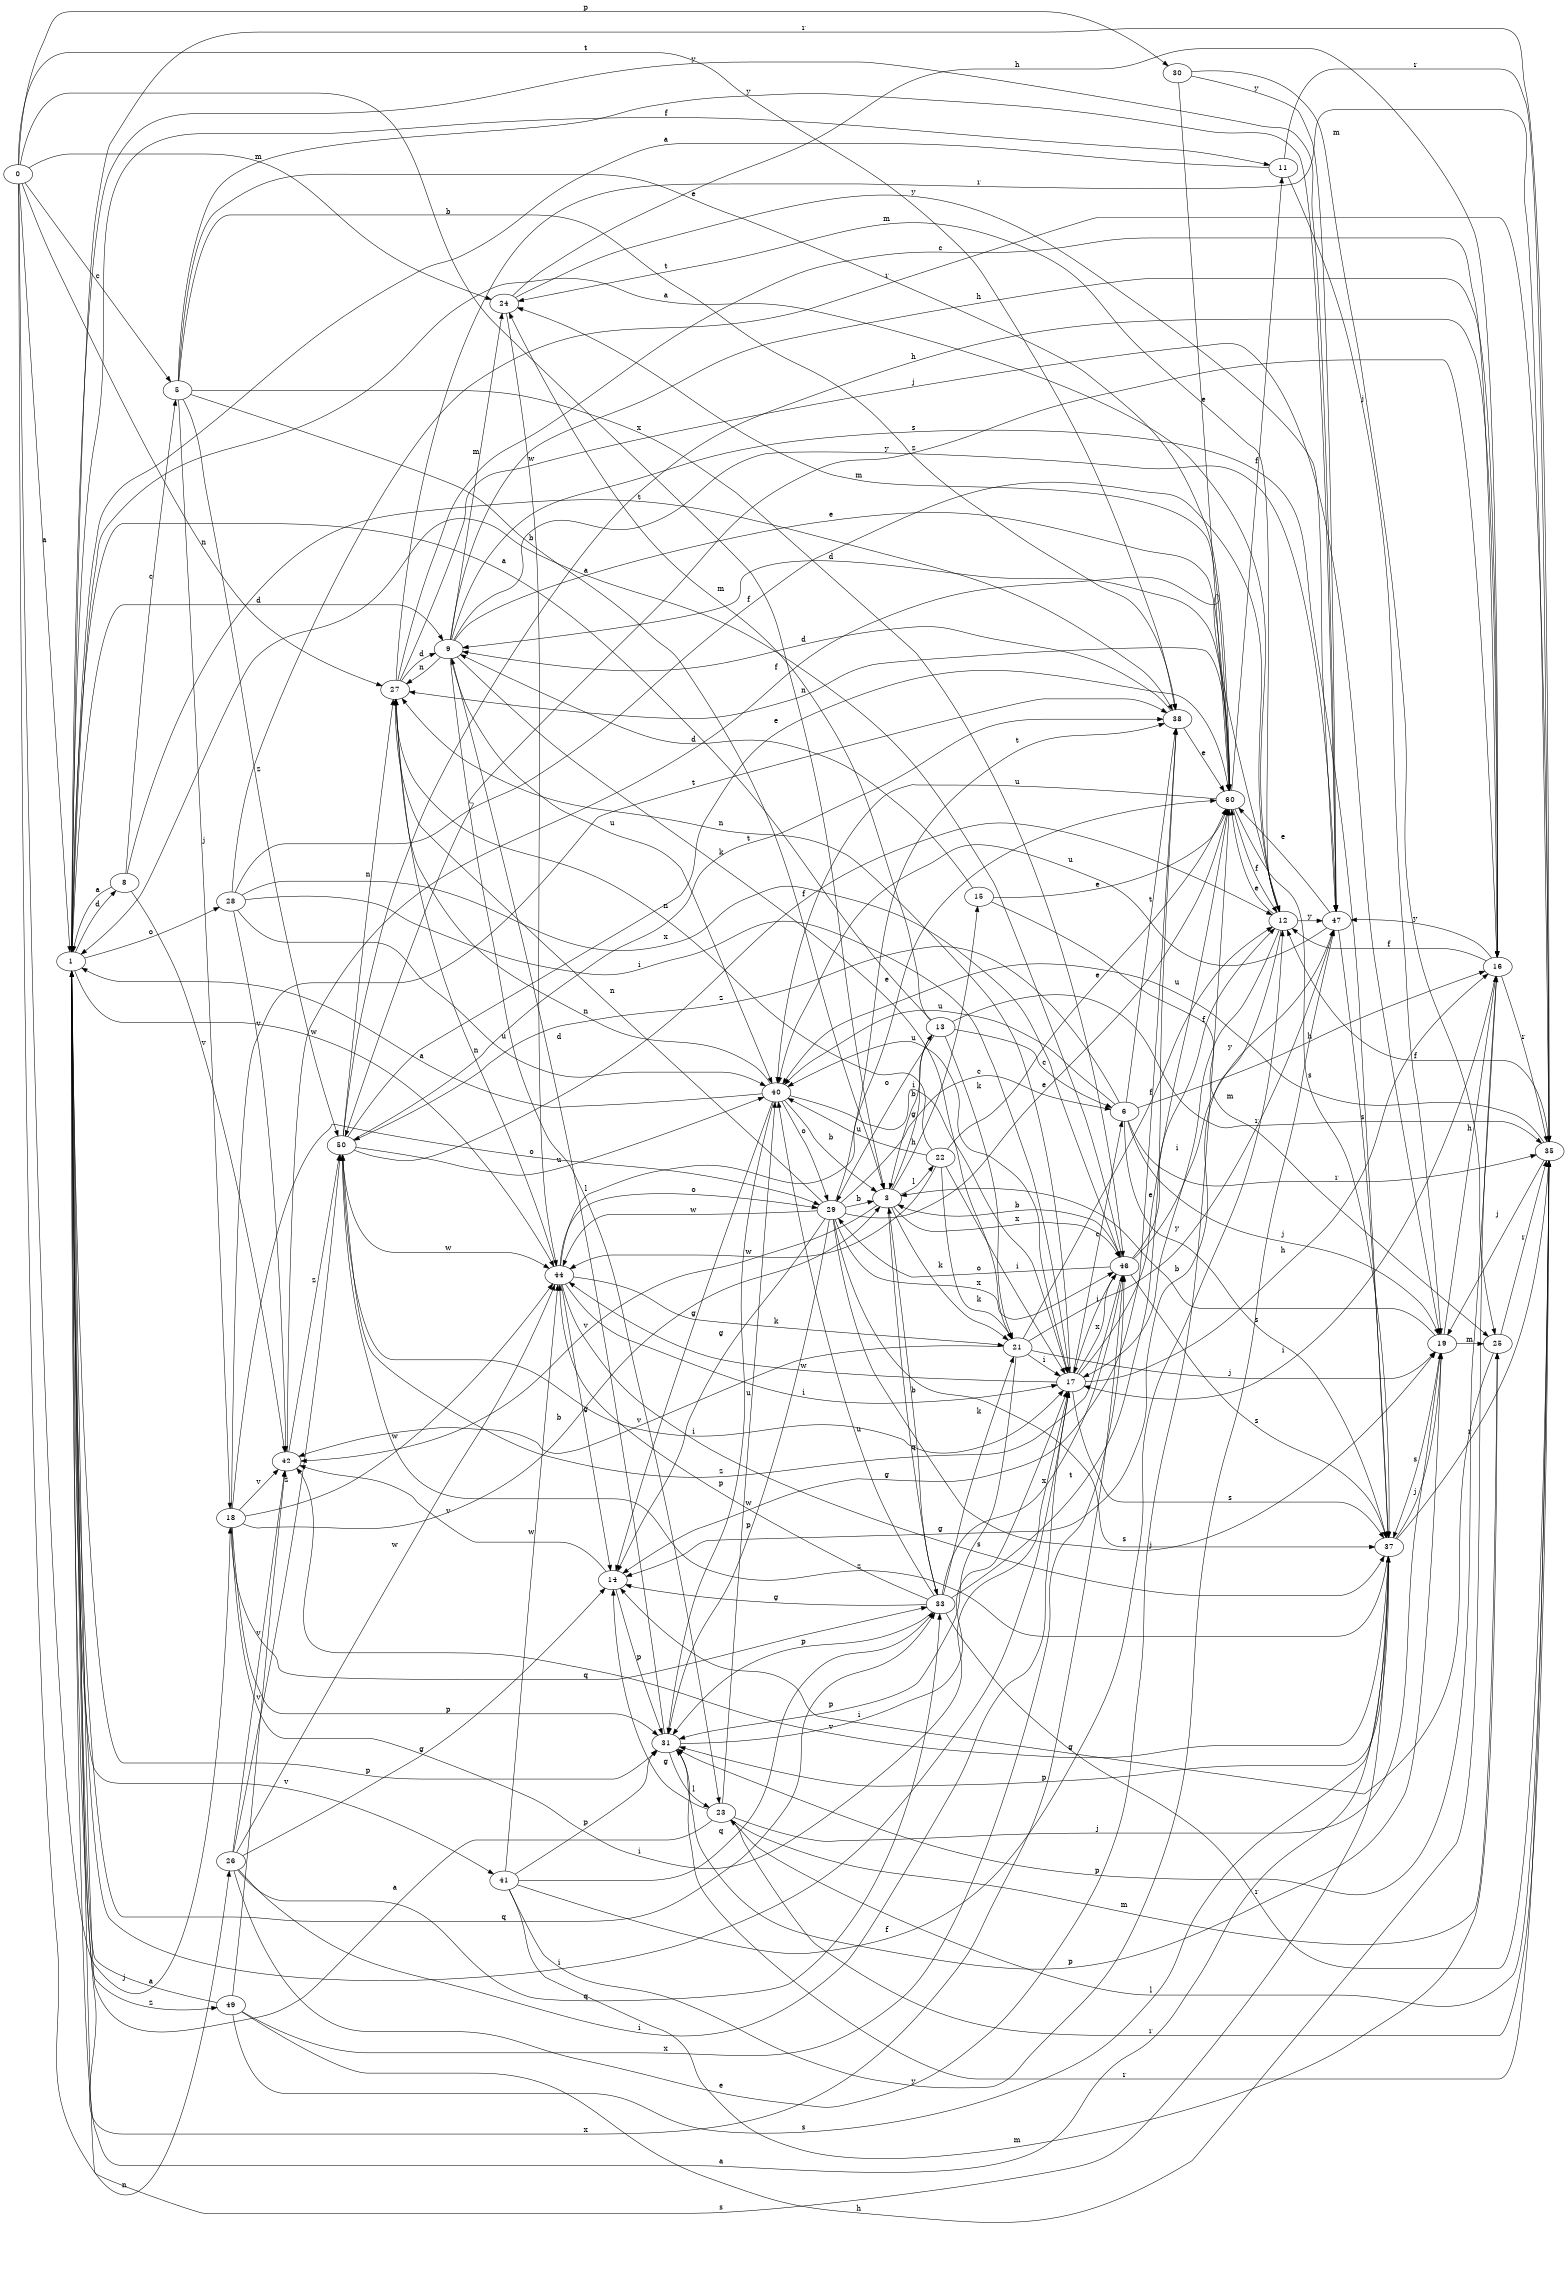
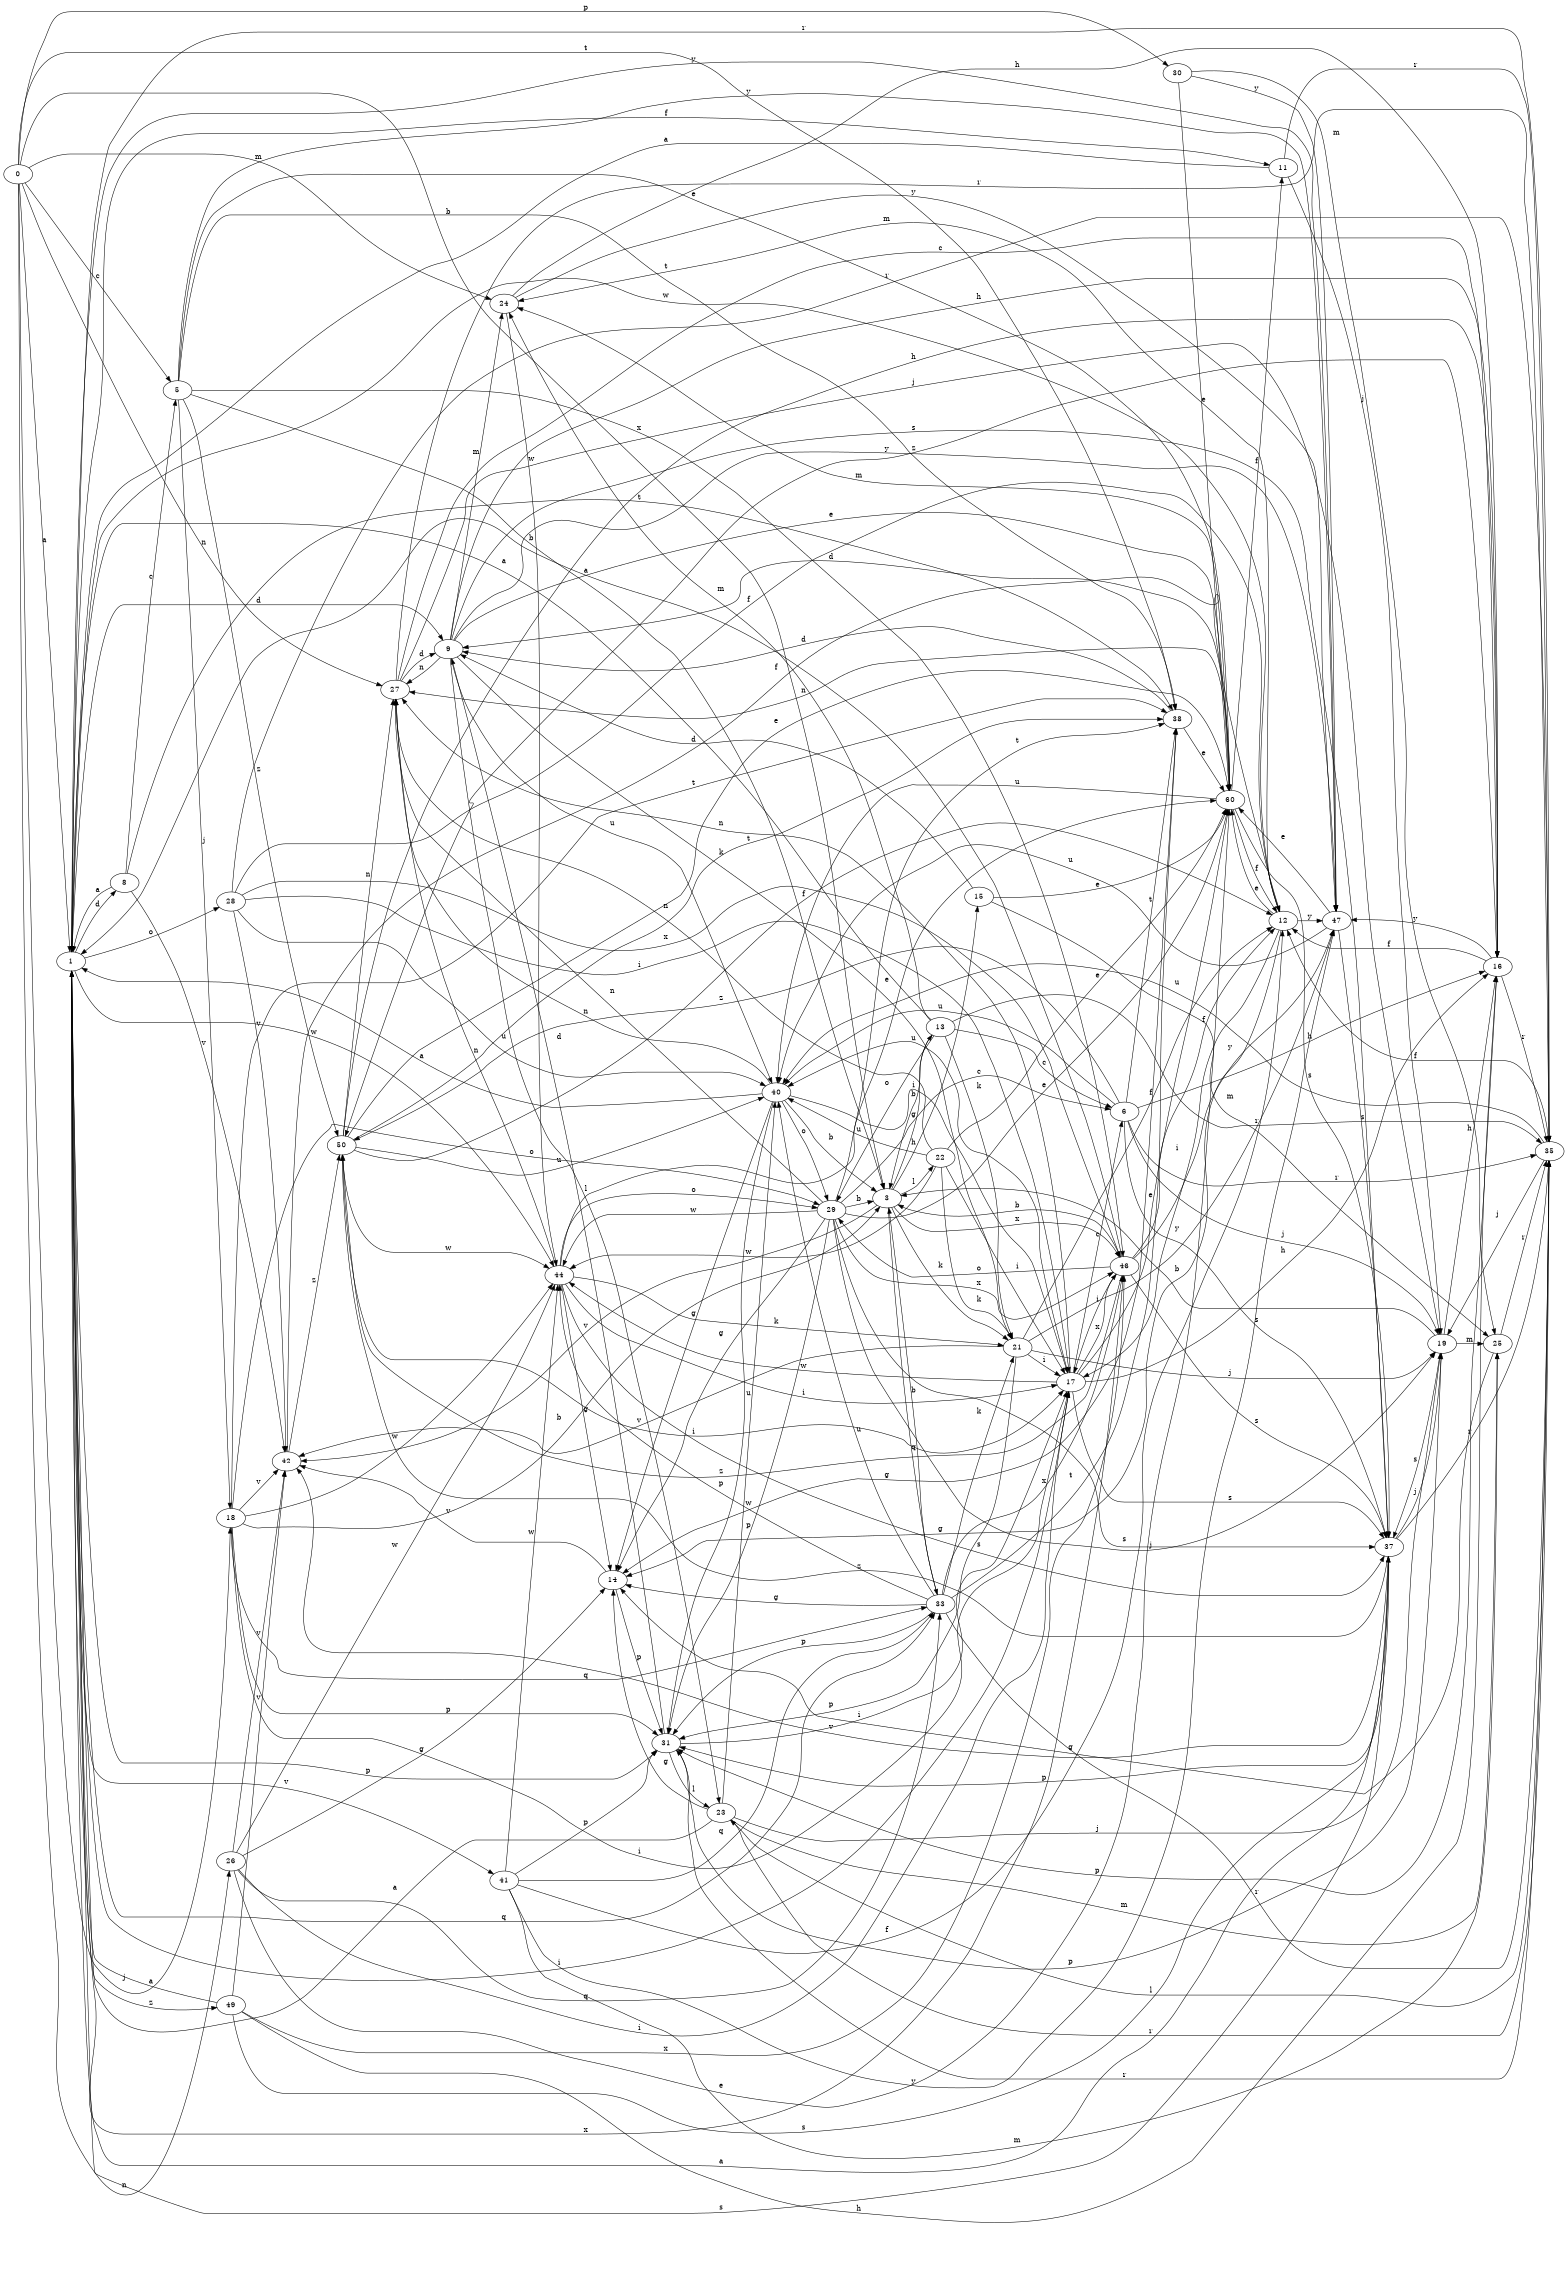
(666, 295) -> (666, 295)
(1380, 1263) -> none
(297, 1508) -> none
